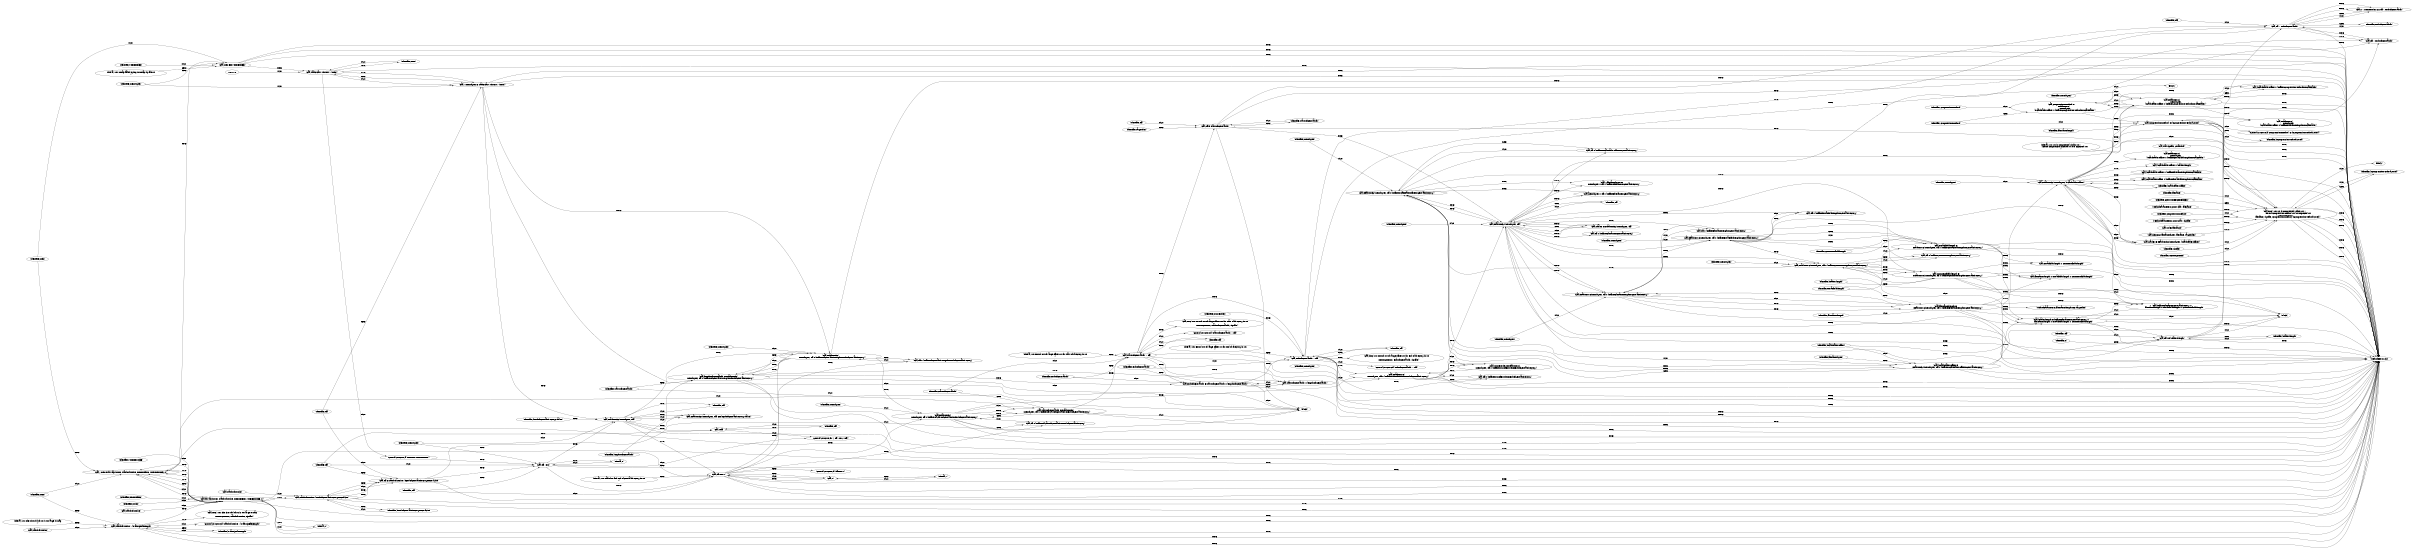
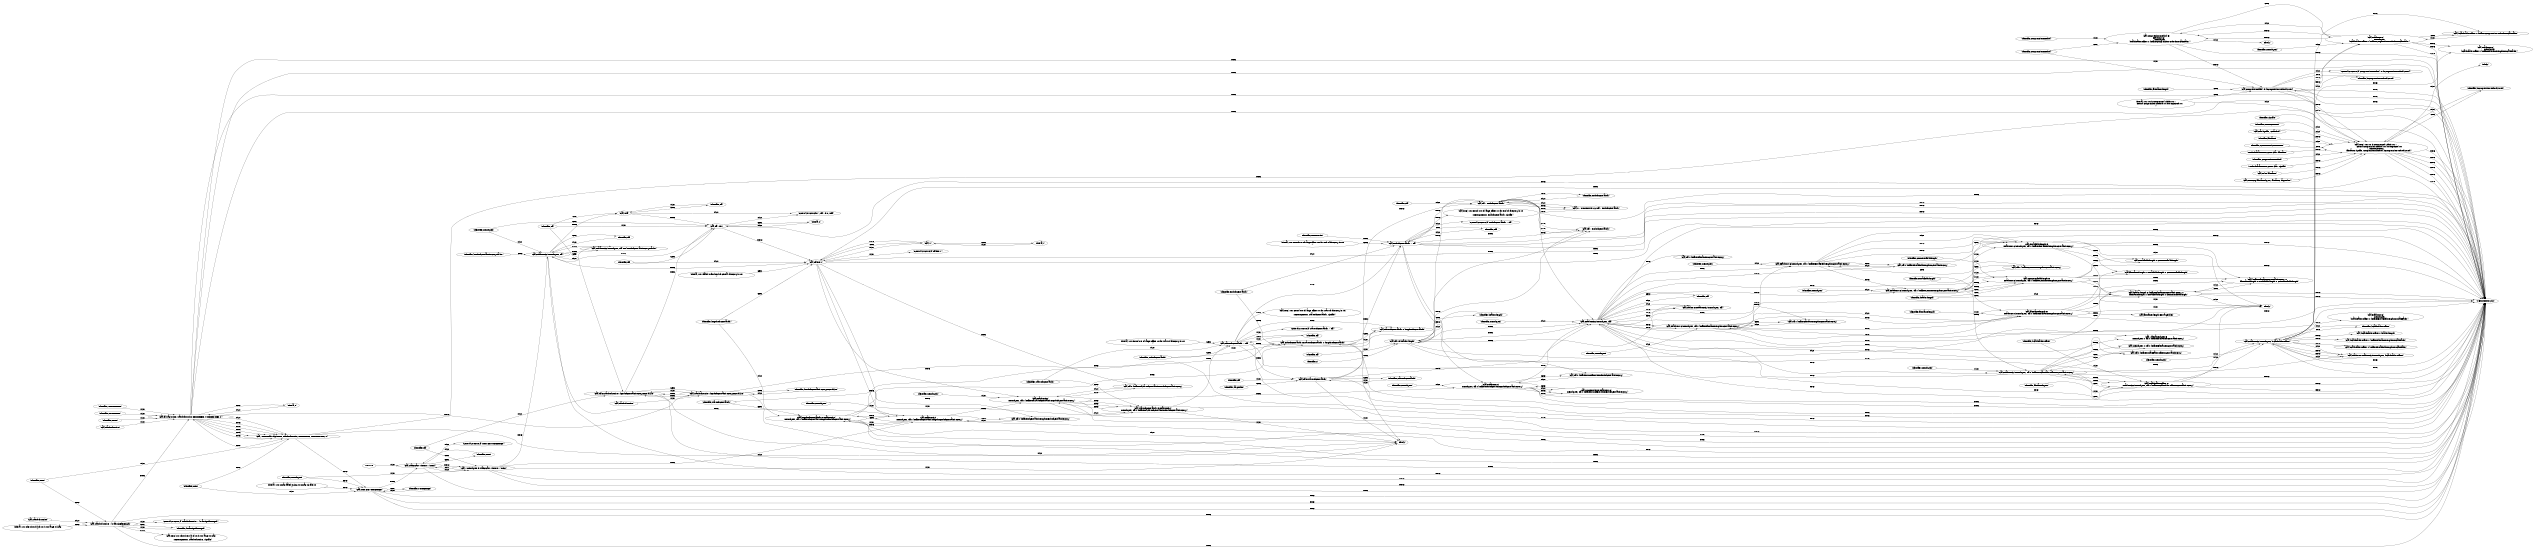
(2172, 123) -> (2267, 89)
(2061, 308) -> (2156, 315)
(2281, 342) -> (1874, 359)
(482, 462) -> (669, 218)
(775, 469) -> (872, 254)
none -> (395, 489)
